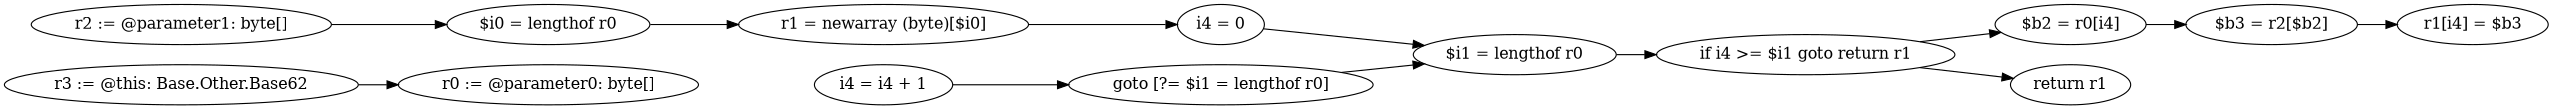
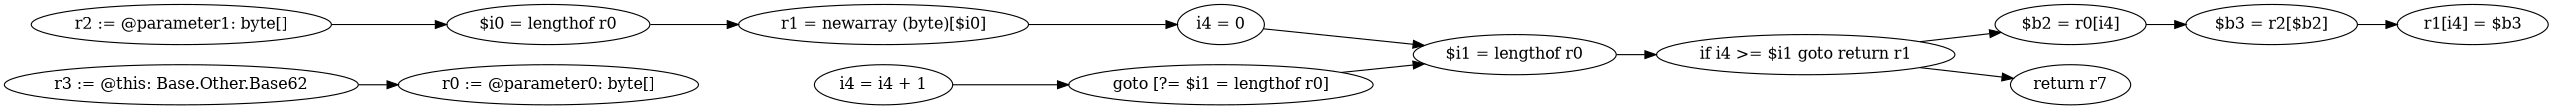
(2071, 85) -> (2071, 85)
